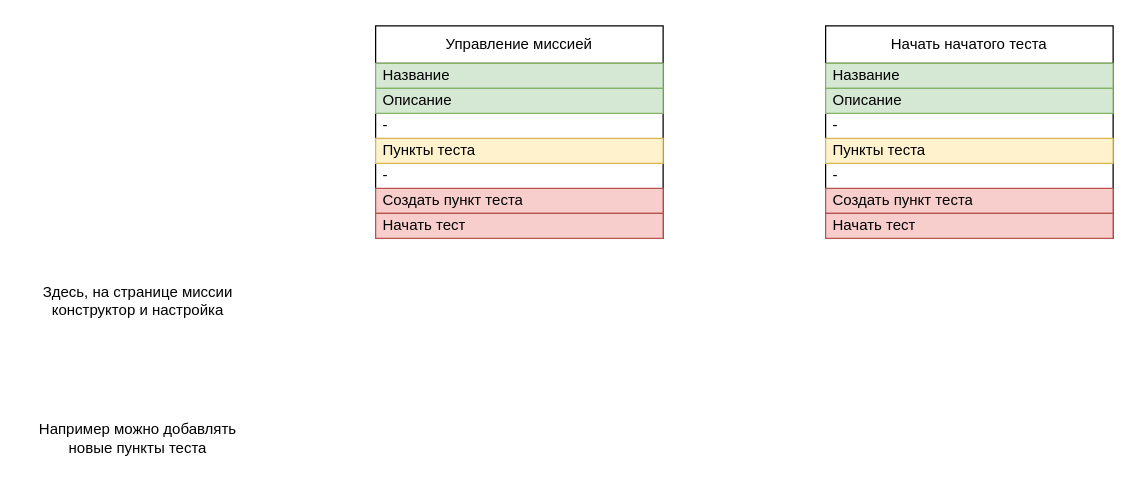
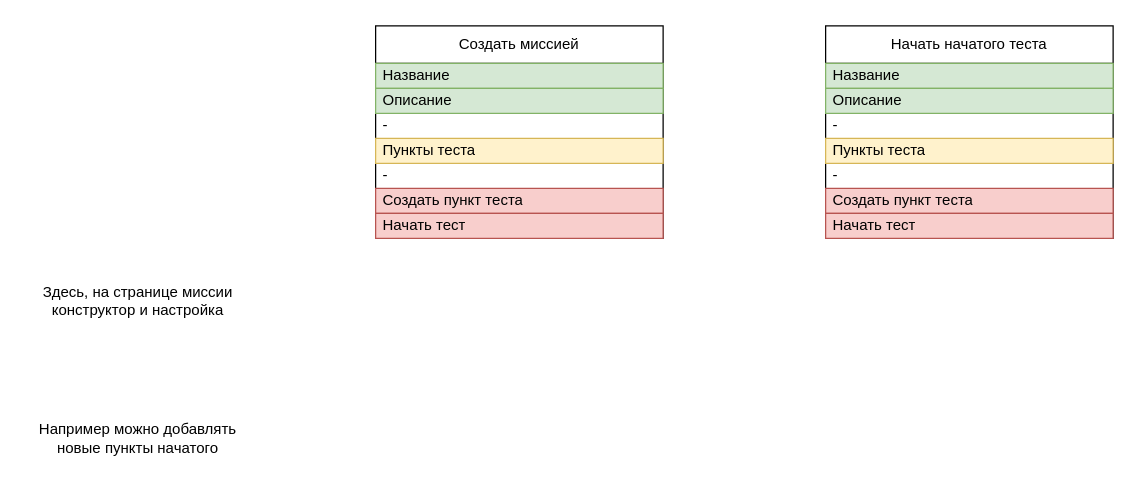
(519, 44) -> (519, 44)
(138, 438) -> (138, 438)
